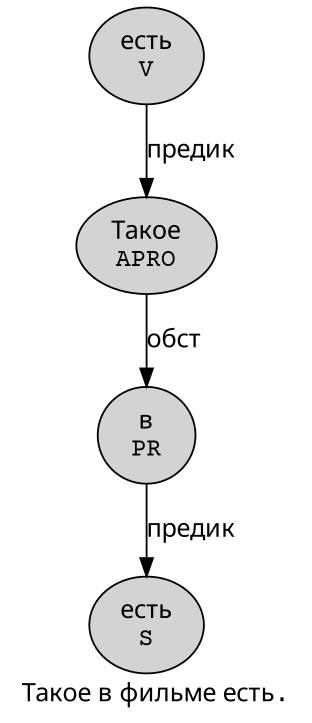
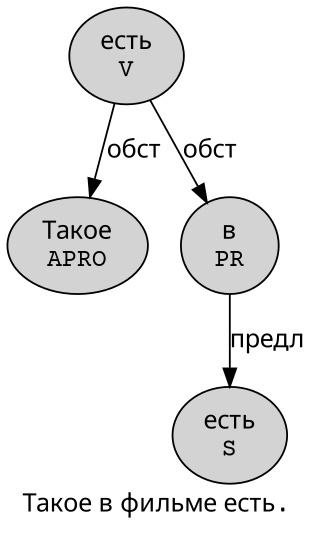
(191, 151) -> (135, 151)
(147, 331) -> (174, 143)
(191, 530) -> (268, 340)
